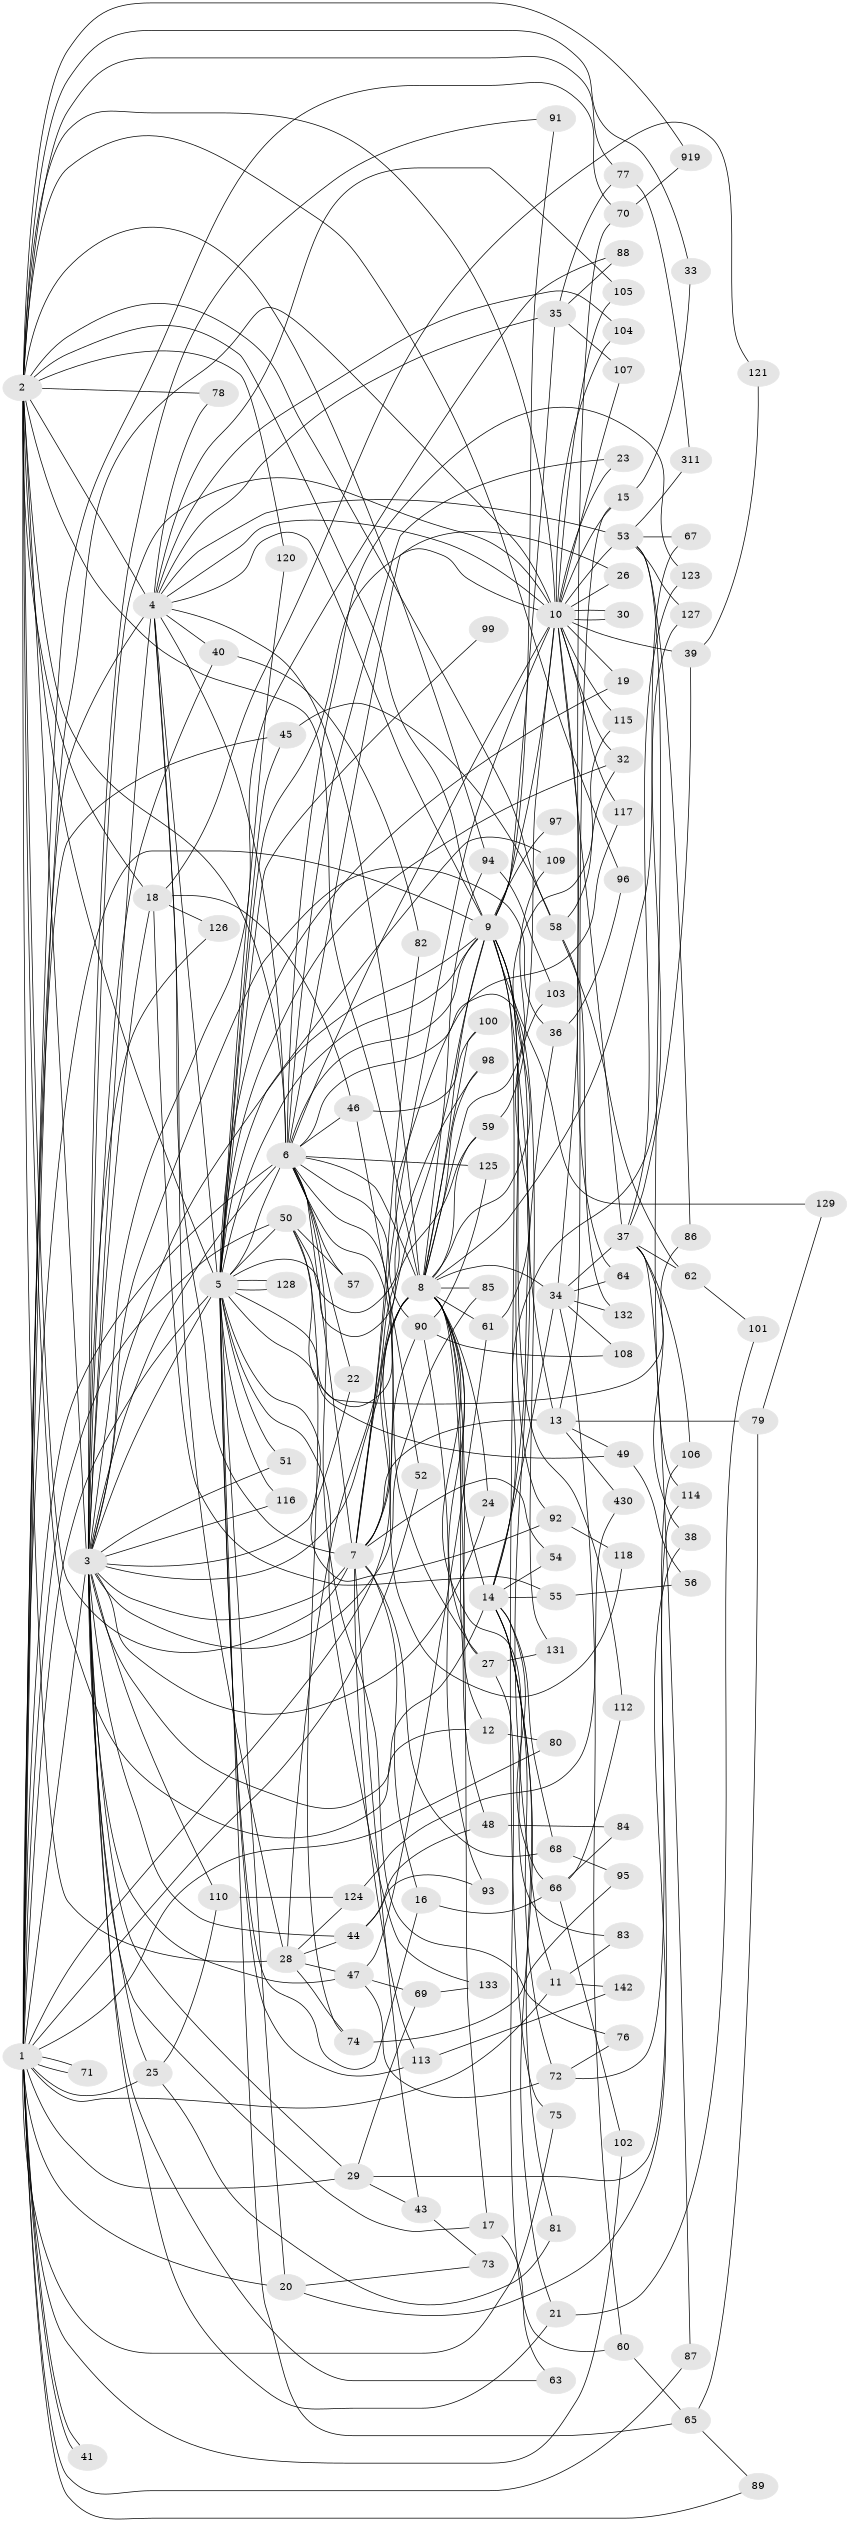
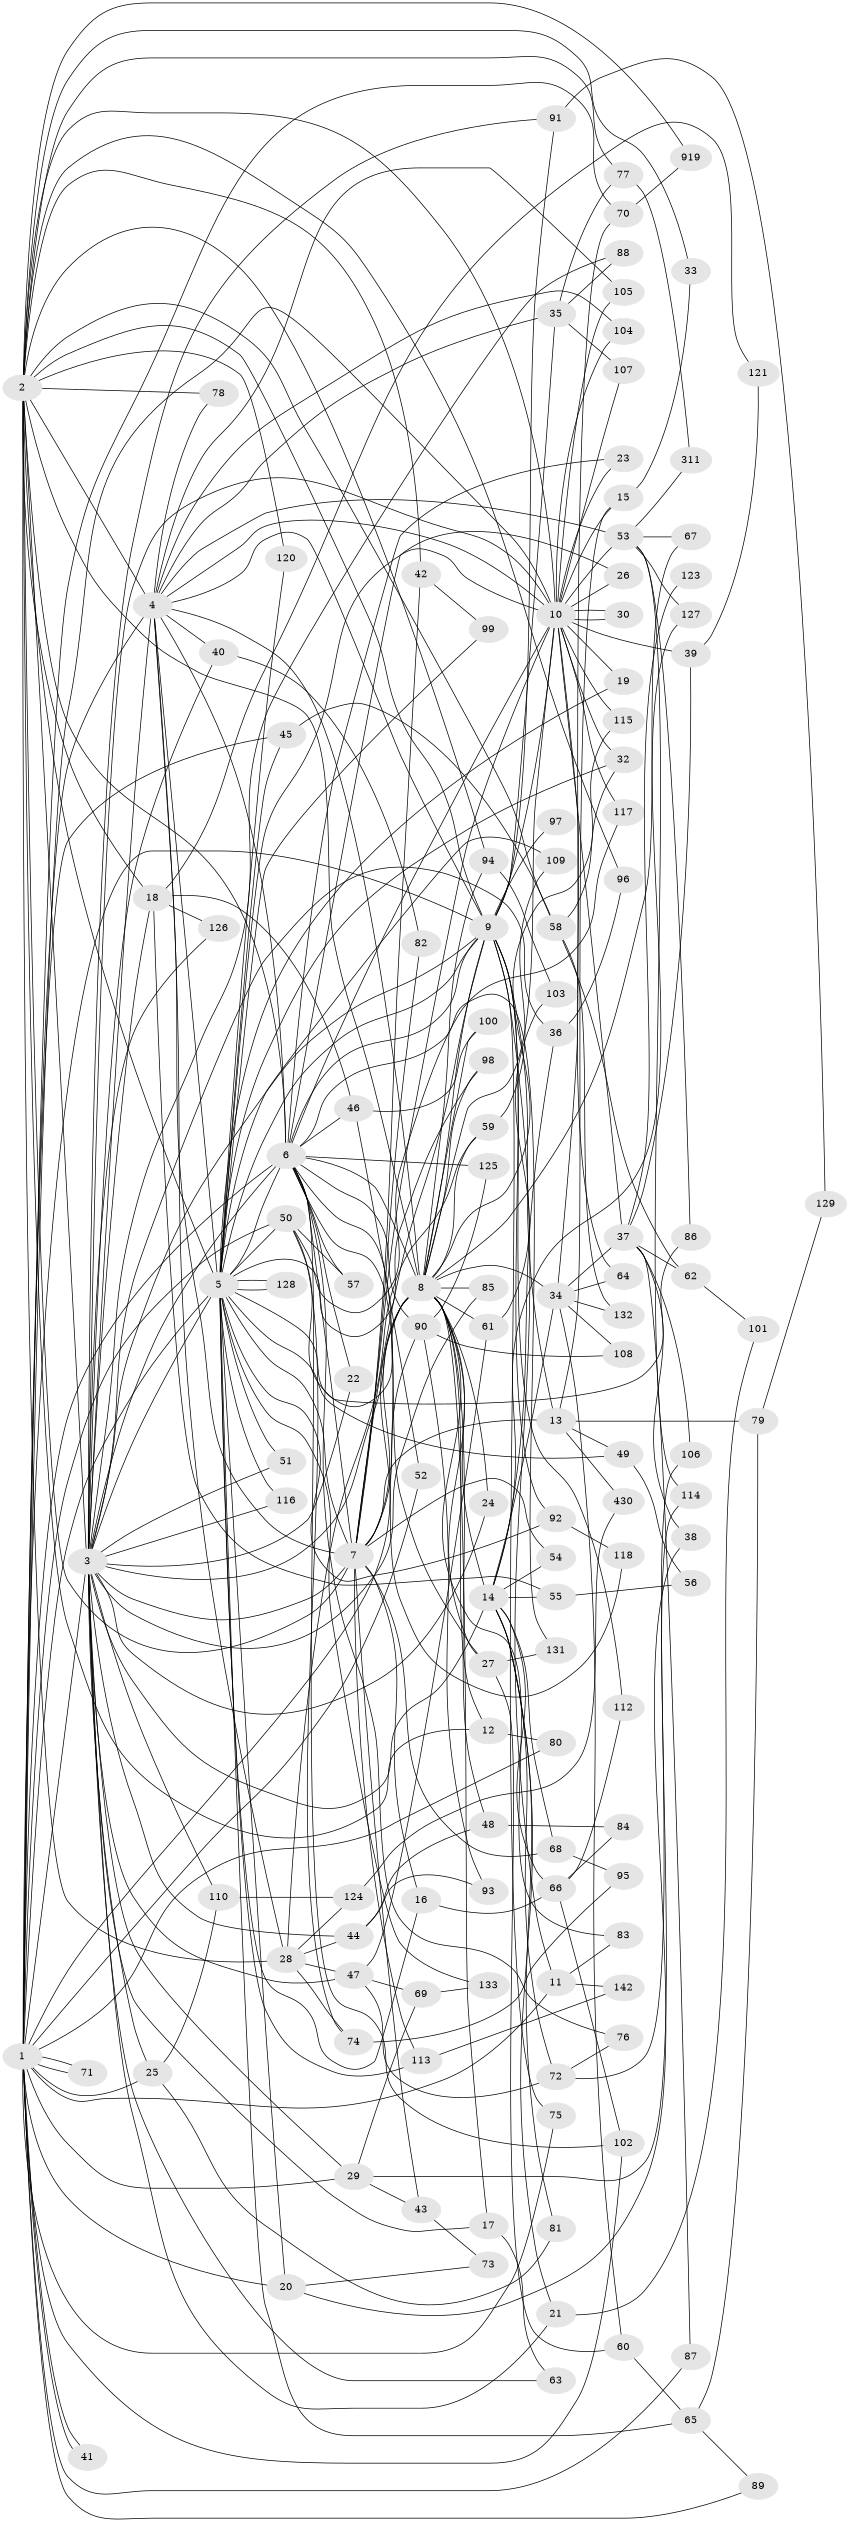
(367, 559) -> (312, 1784)
none -> (421, 575)
(562, 1151) -> (797, 546)
none -> (308, 1393)
